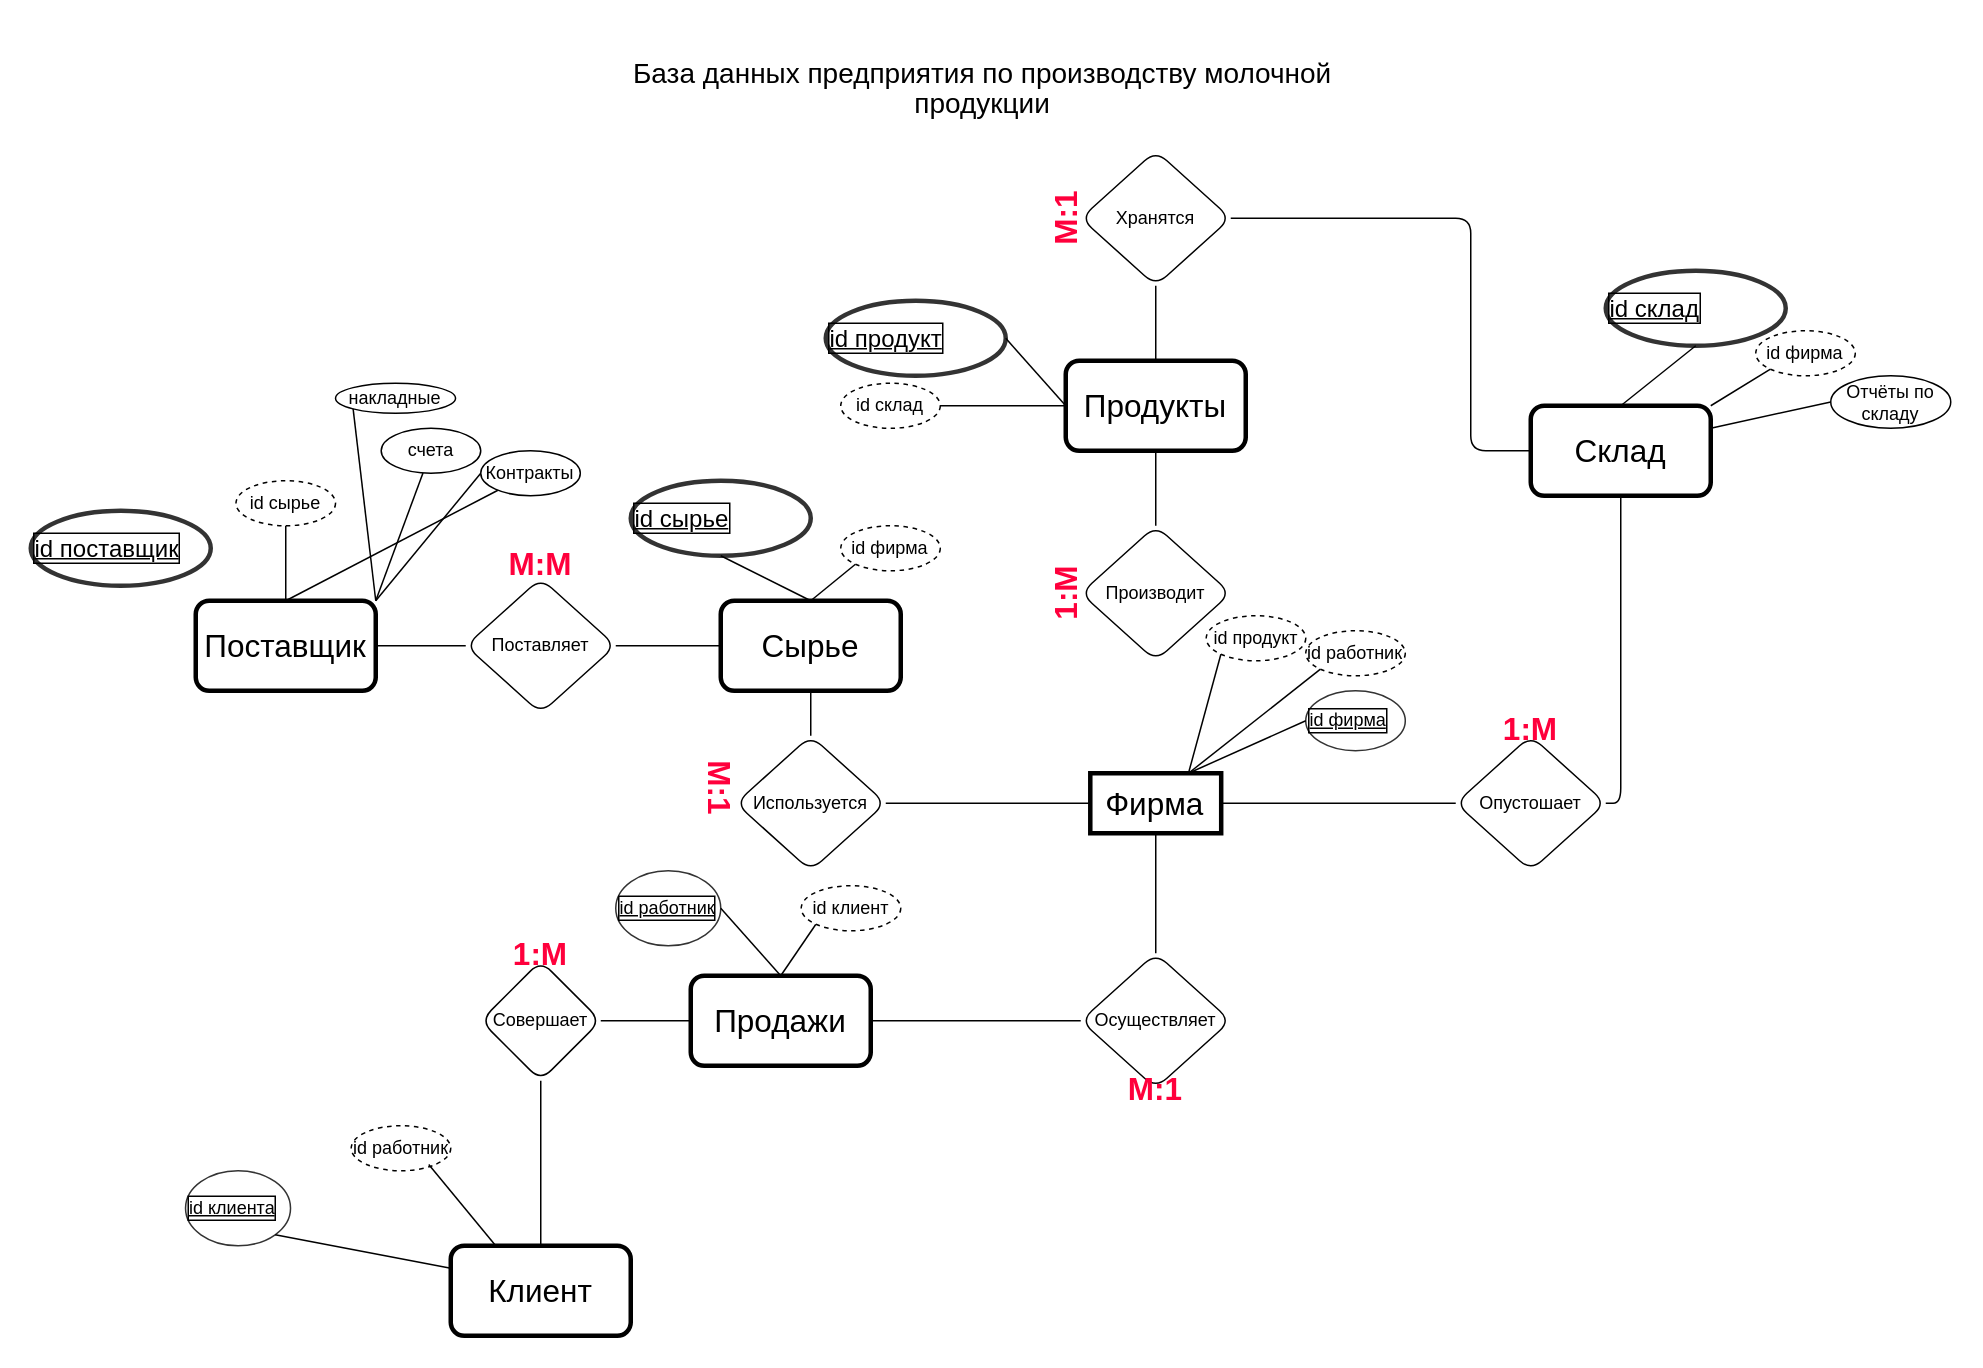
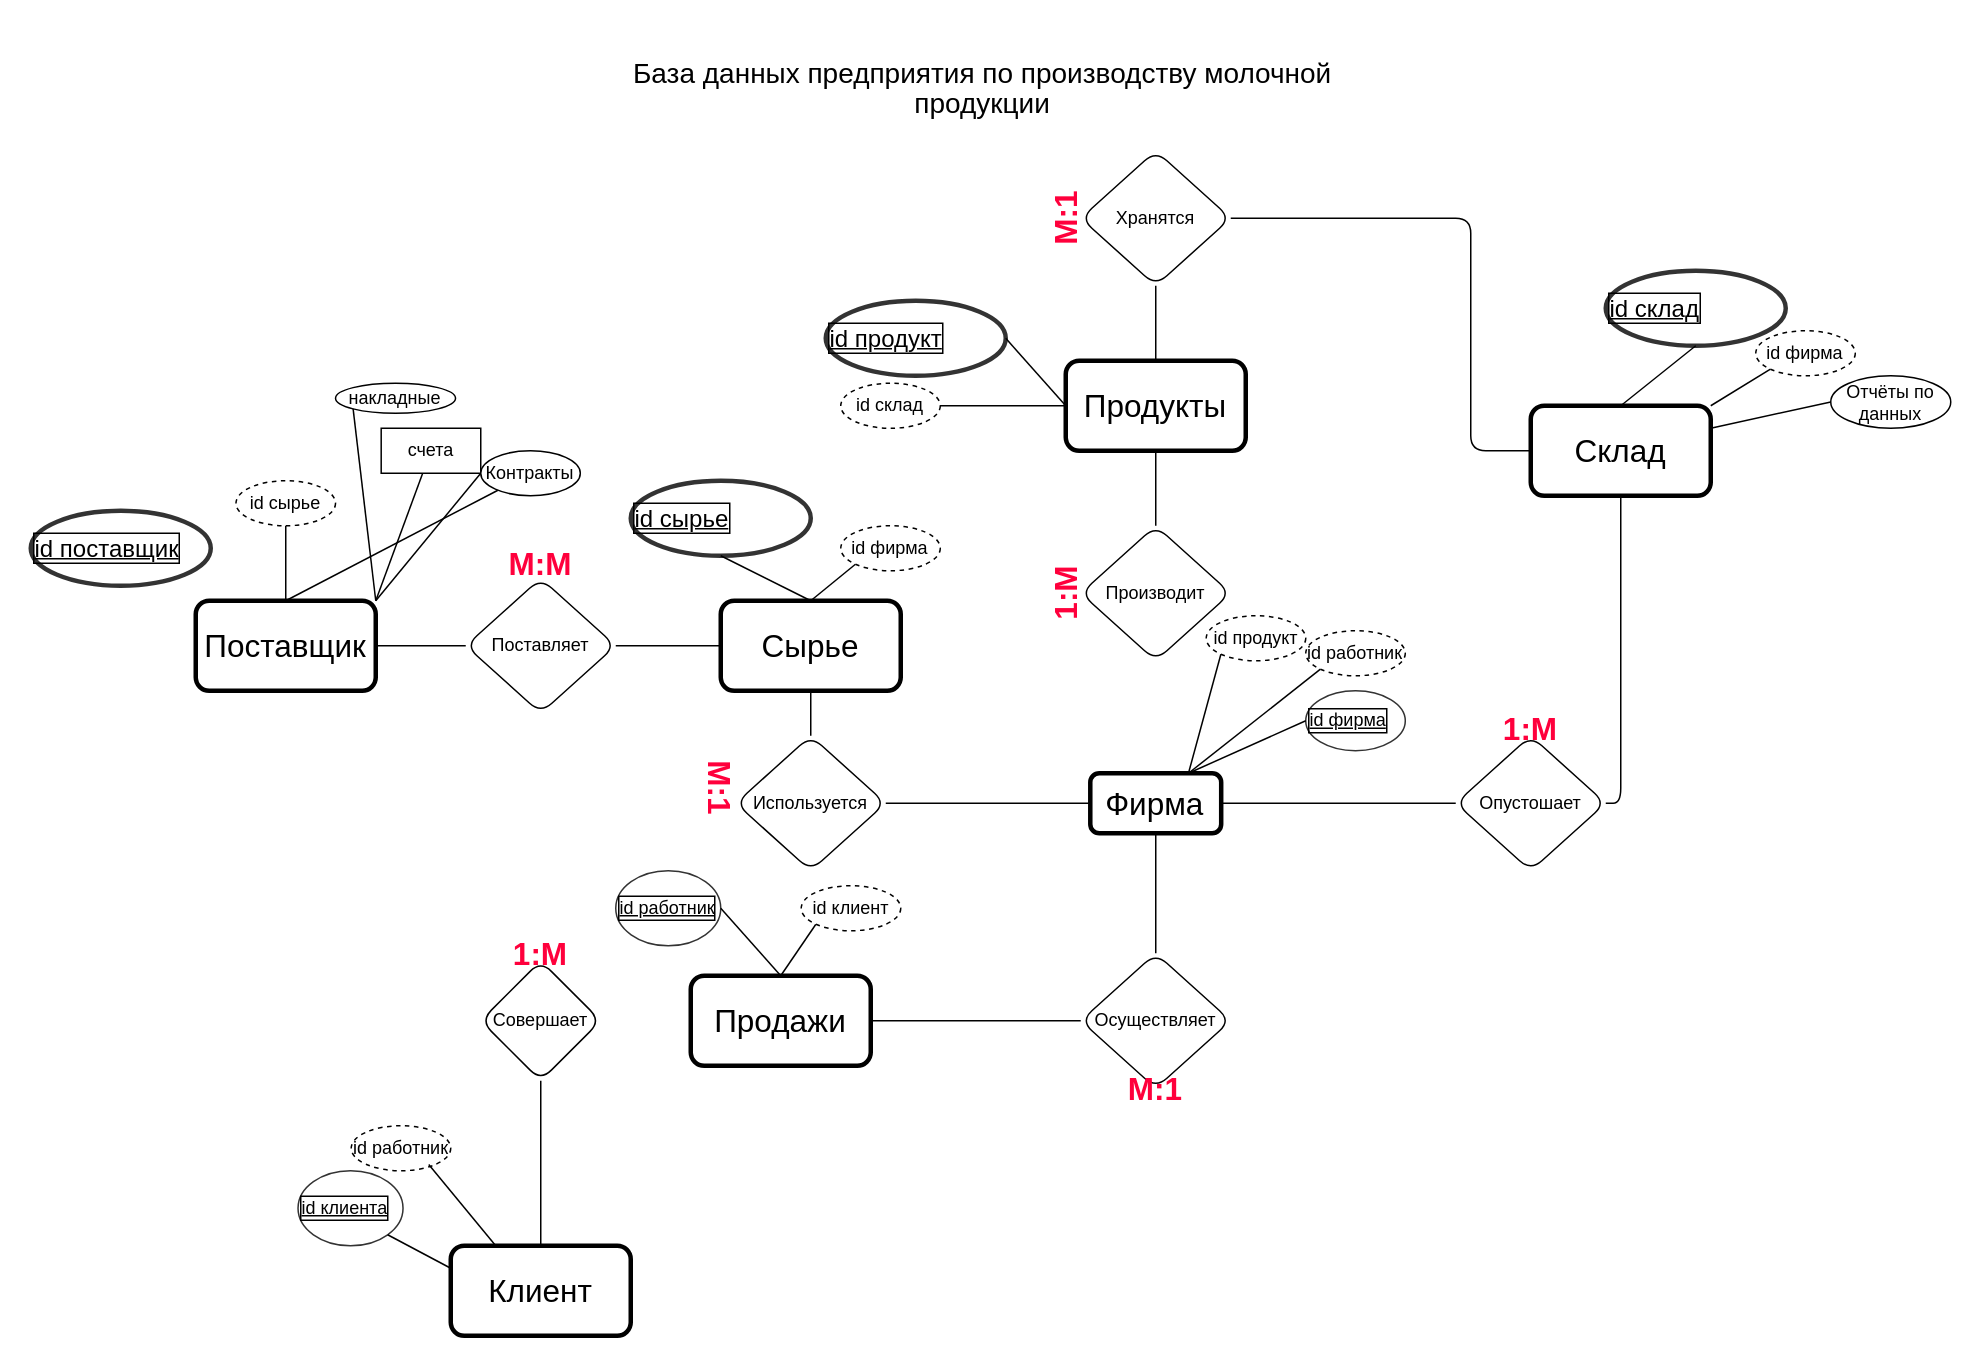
(1891, 403) -> (1891, 403)
(431, 451) -> (431, 451)
(1156, 803) -> (1156, 803)
(645, 1021) -> none
(238, 1208) -> (351, 1208)
